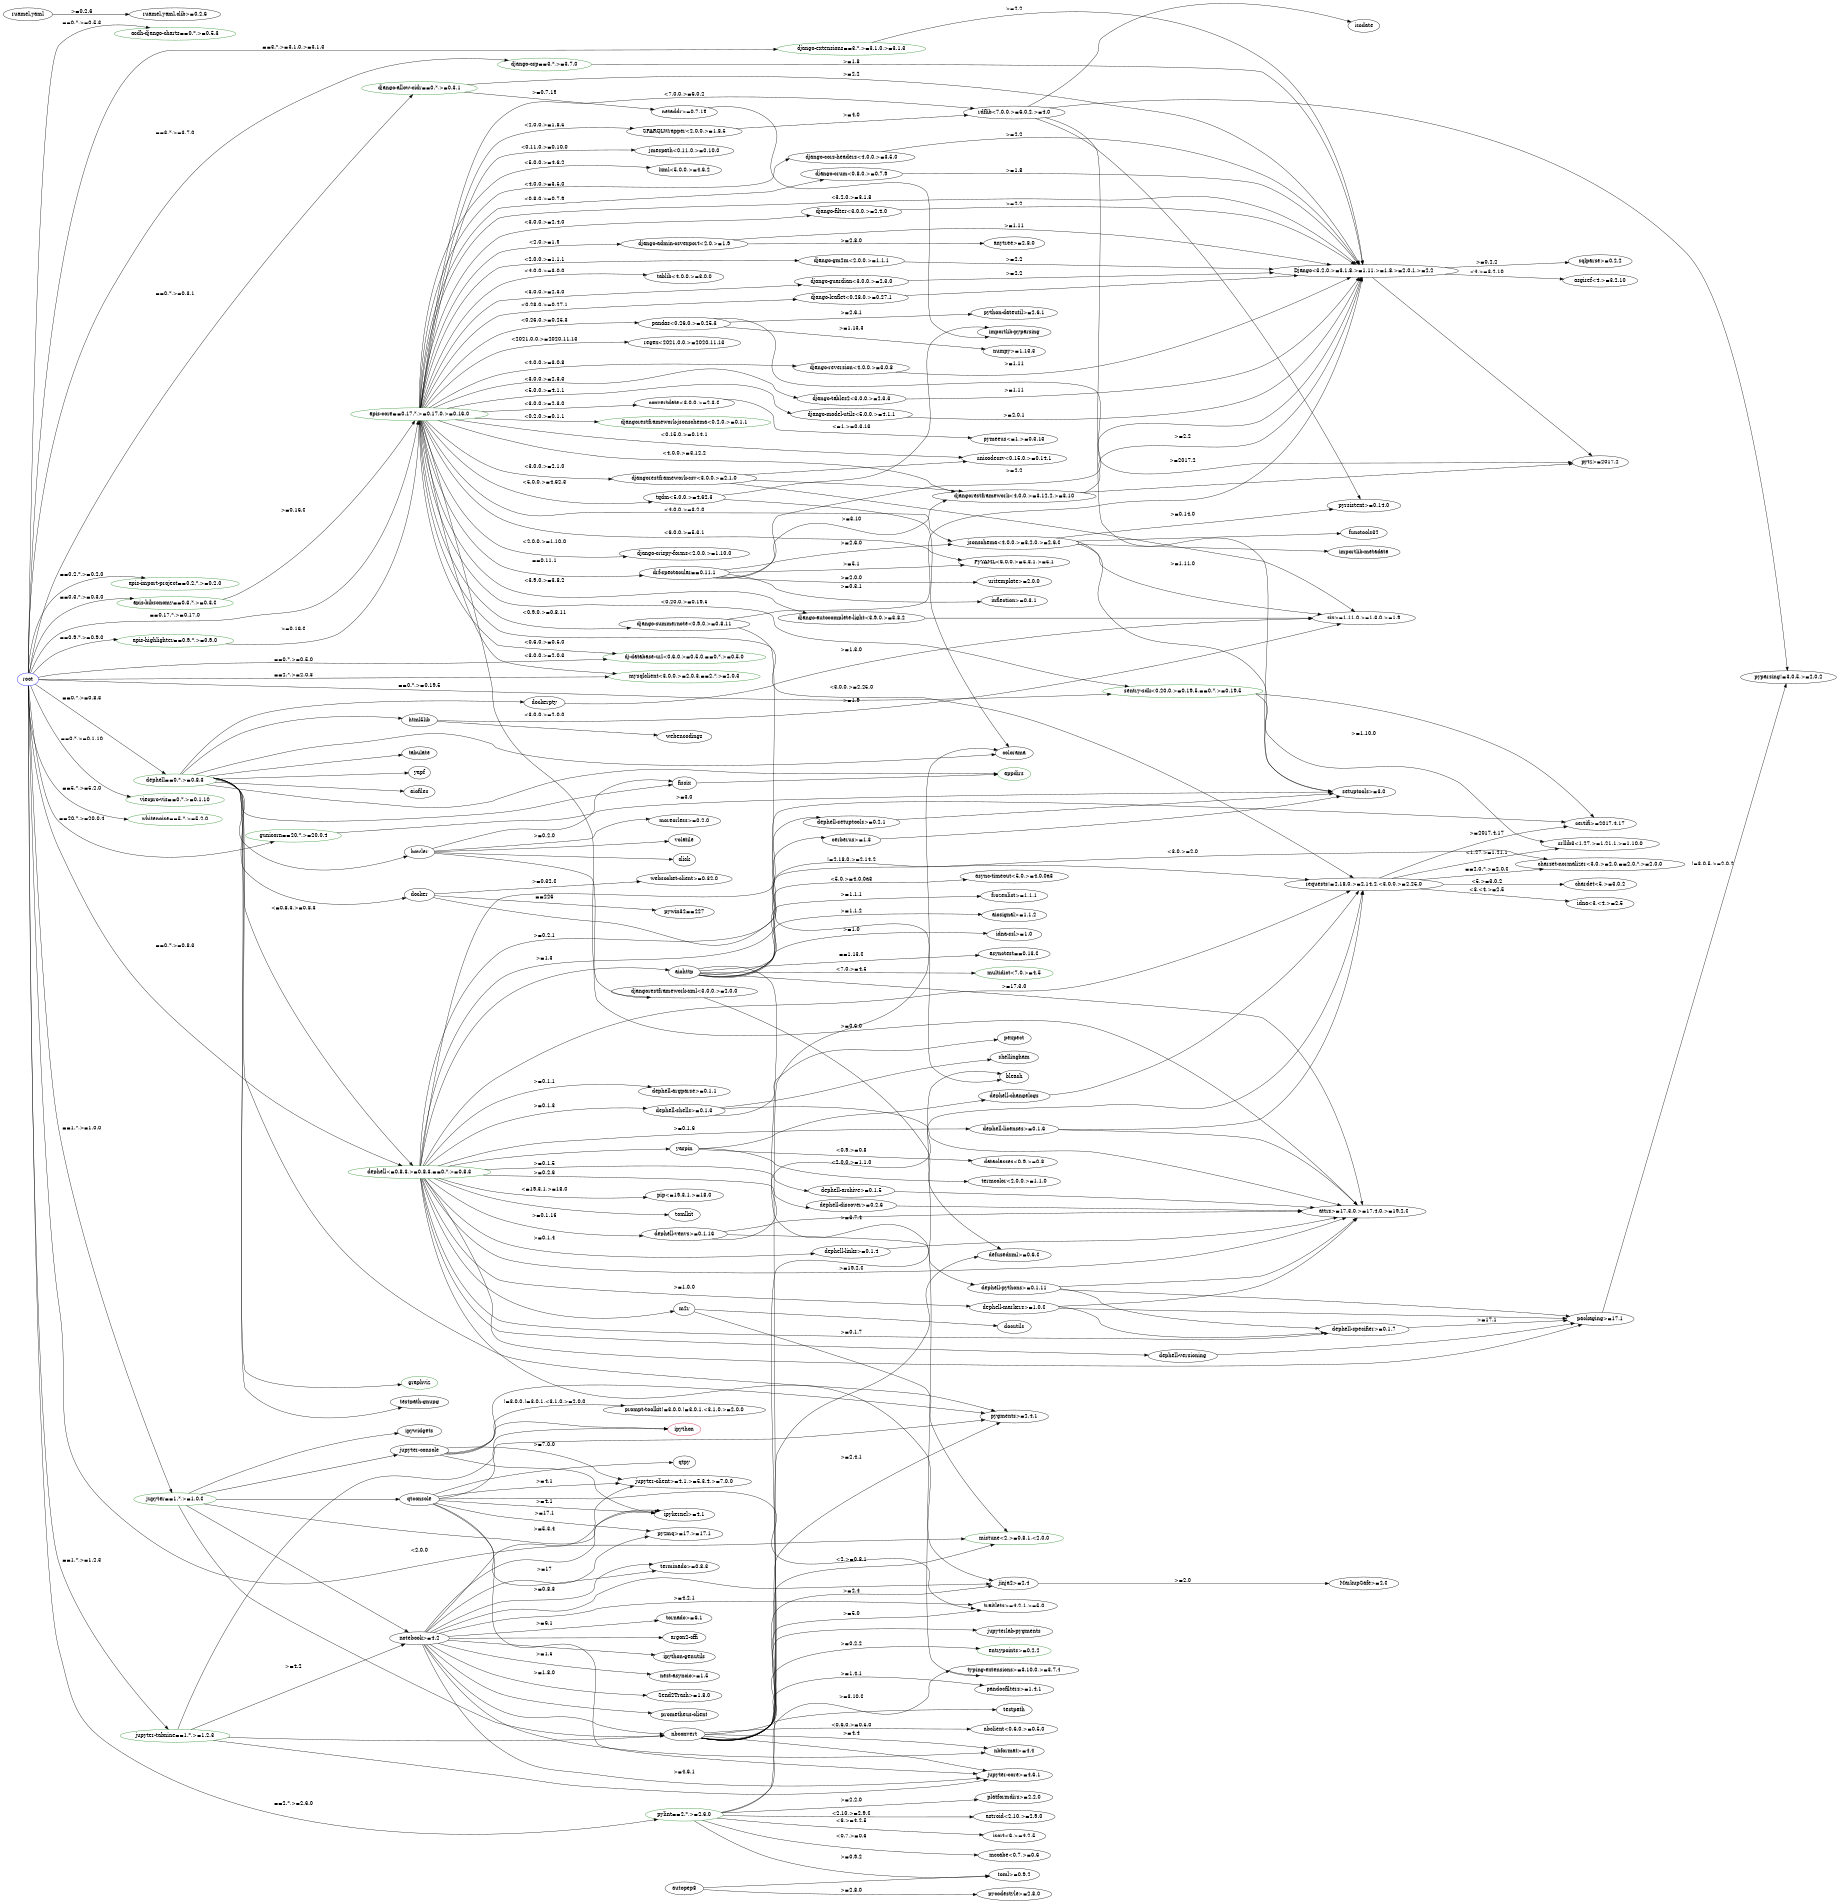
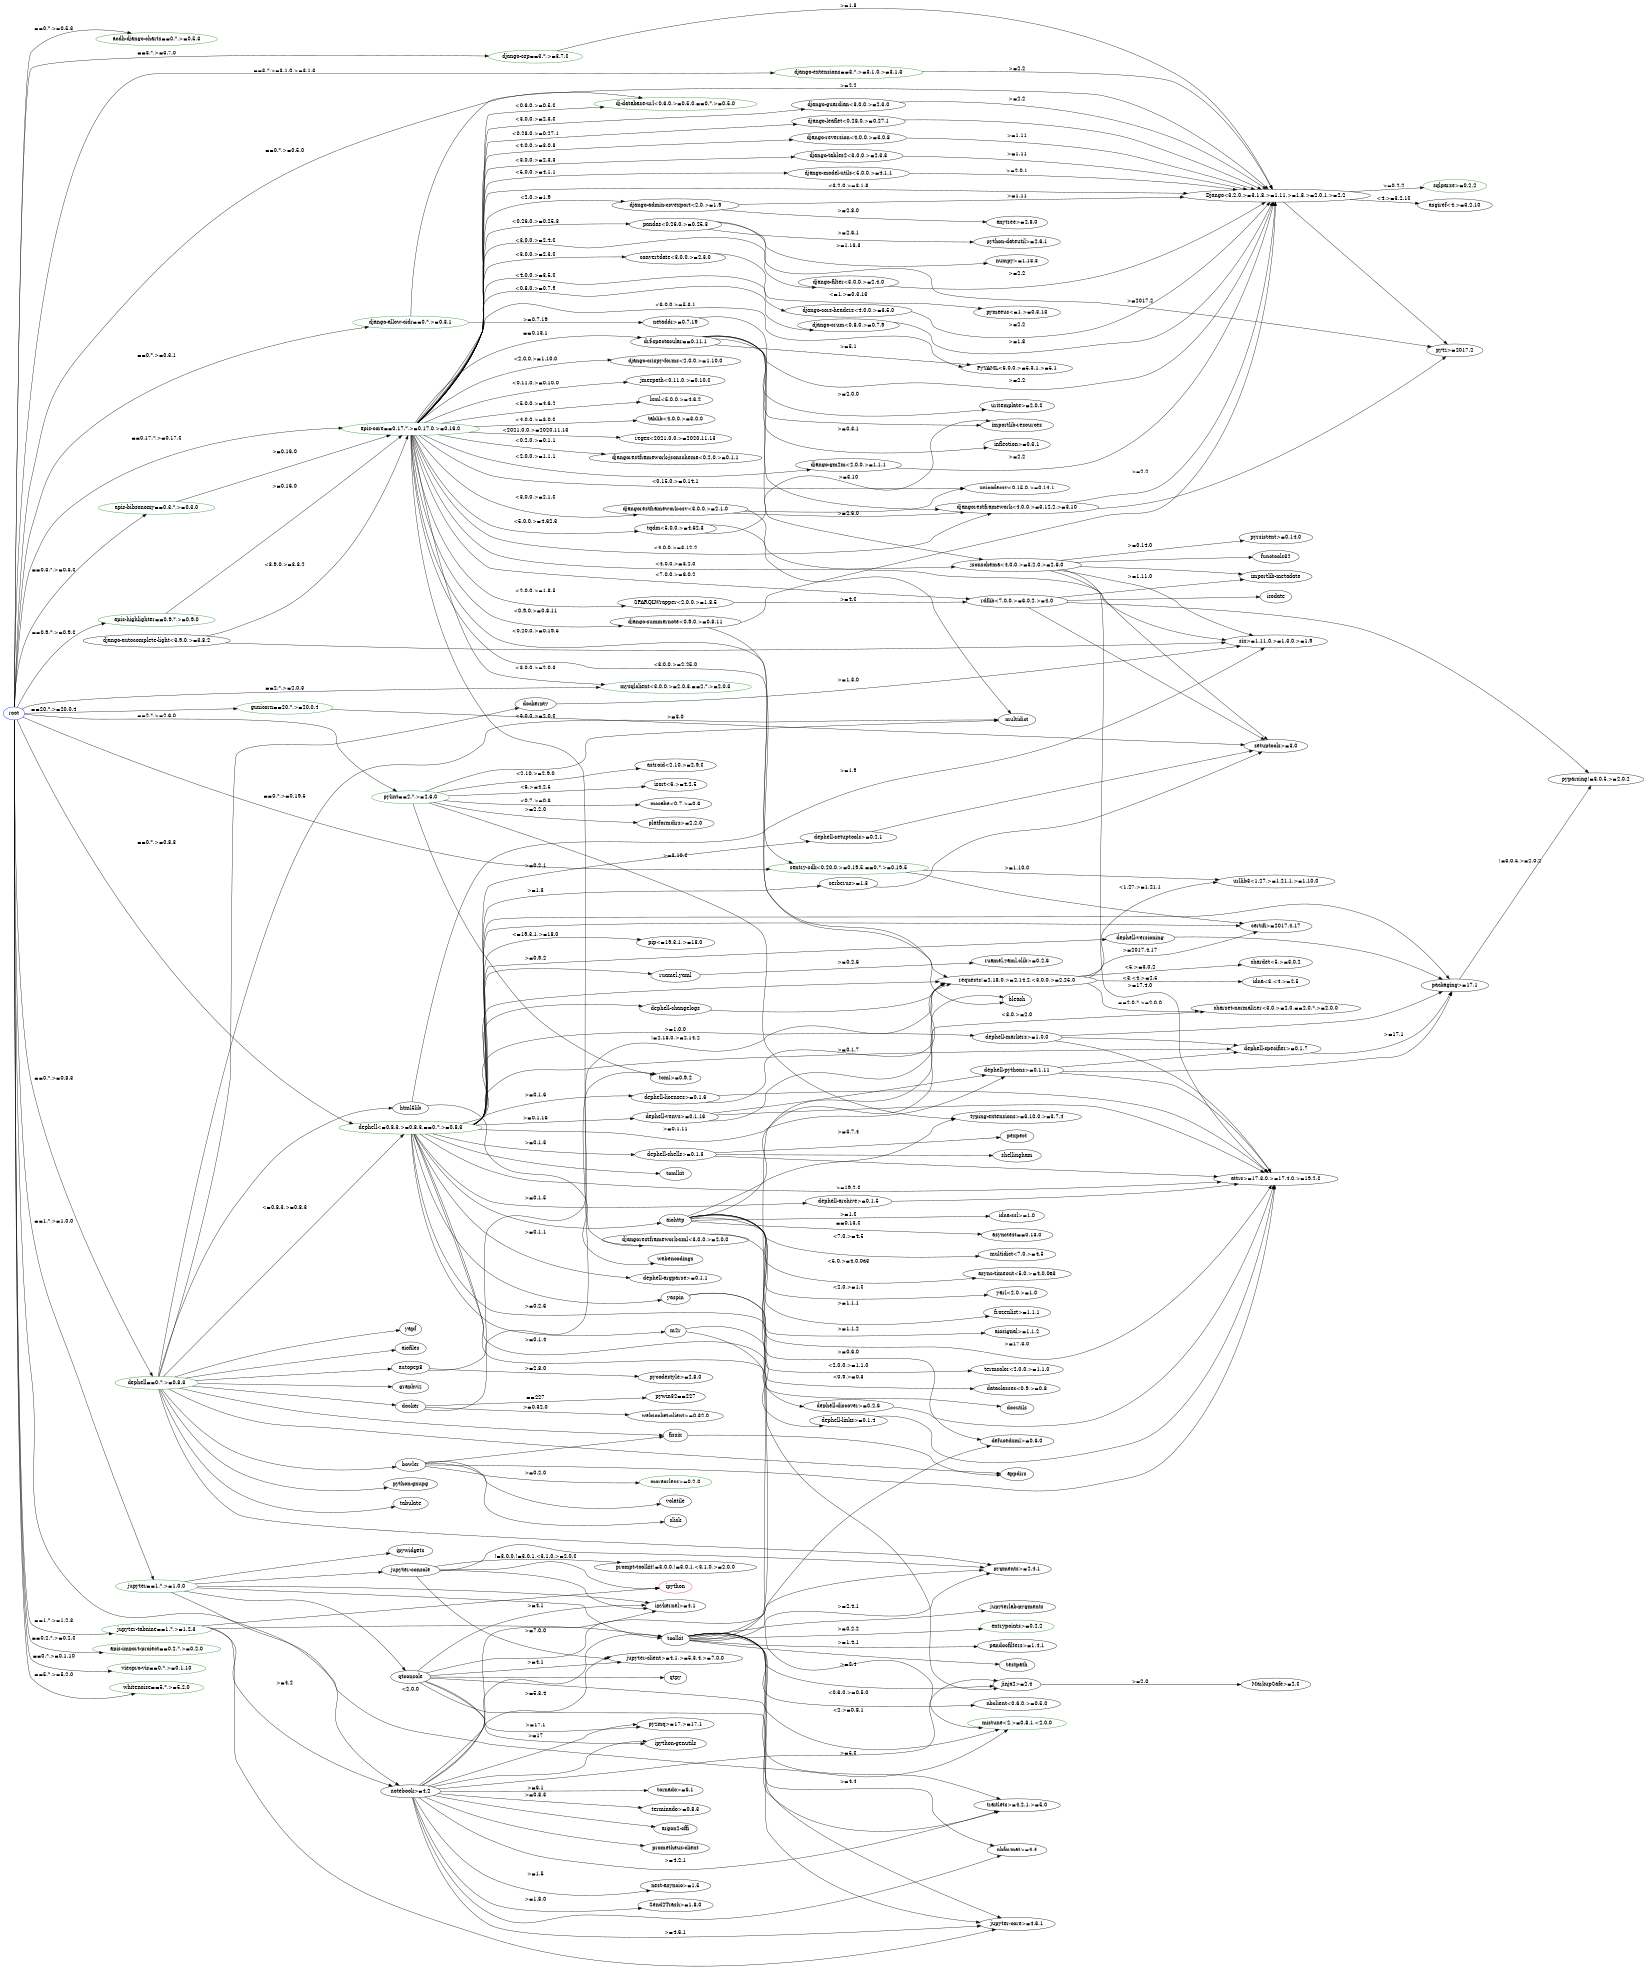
(1600, 261) -> (1455, 186)
(1223, 282) -> (1140, 590)
(1014, 332) -> (1017, 425)
(684, 422) -> (675, 458)
(544, 561) -> (536, 333)
(559, 597) -> (334, 566)
(1014, 753) -> (1017, 720)
(1014, 774) -> (1017, 1474)
(684, 821) -> (675, 1482)
none -> (1100, 888)
(544, 897) -> (536, 1398)
(852, 955) -> (848, 1224)
(1014, 973) -> (1017, 1255)
none -> (491, 974)
(839, 1117) -> (508, 1012)
none -> (745, 1136)
none -> (1017, 1293)
none -> (292, 1375)
(419, 1383) -> (411, 1387)
(419, 1402) -> (411, 1484)
(521, 1585) -> (521, 1740)
(684, 1734) -> (675, 1639)
